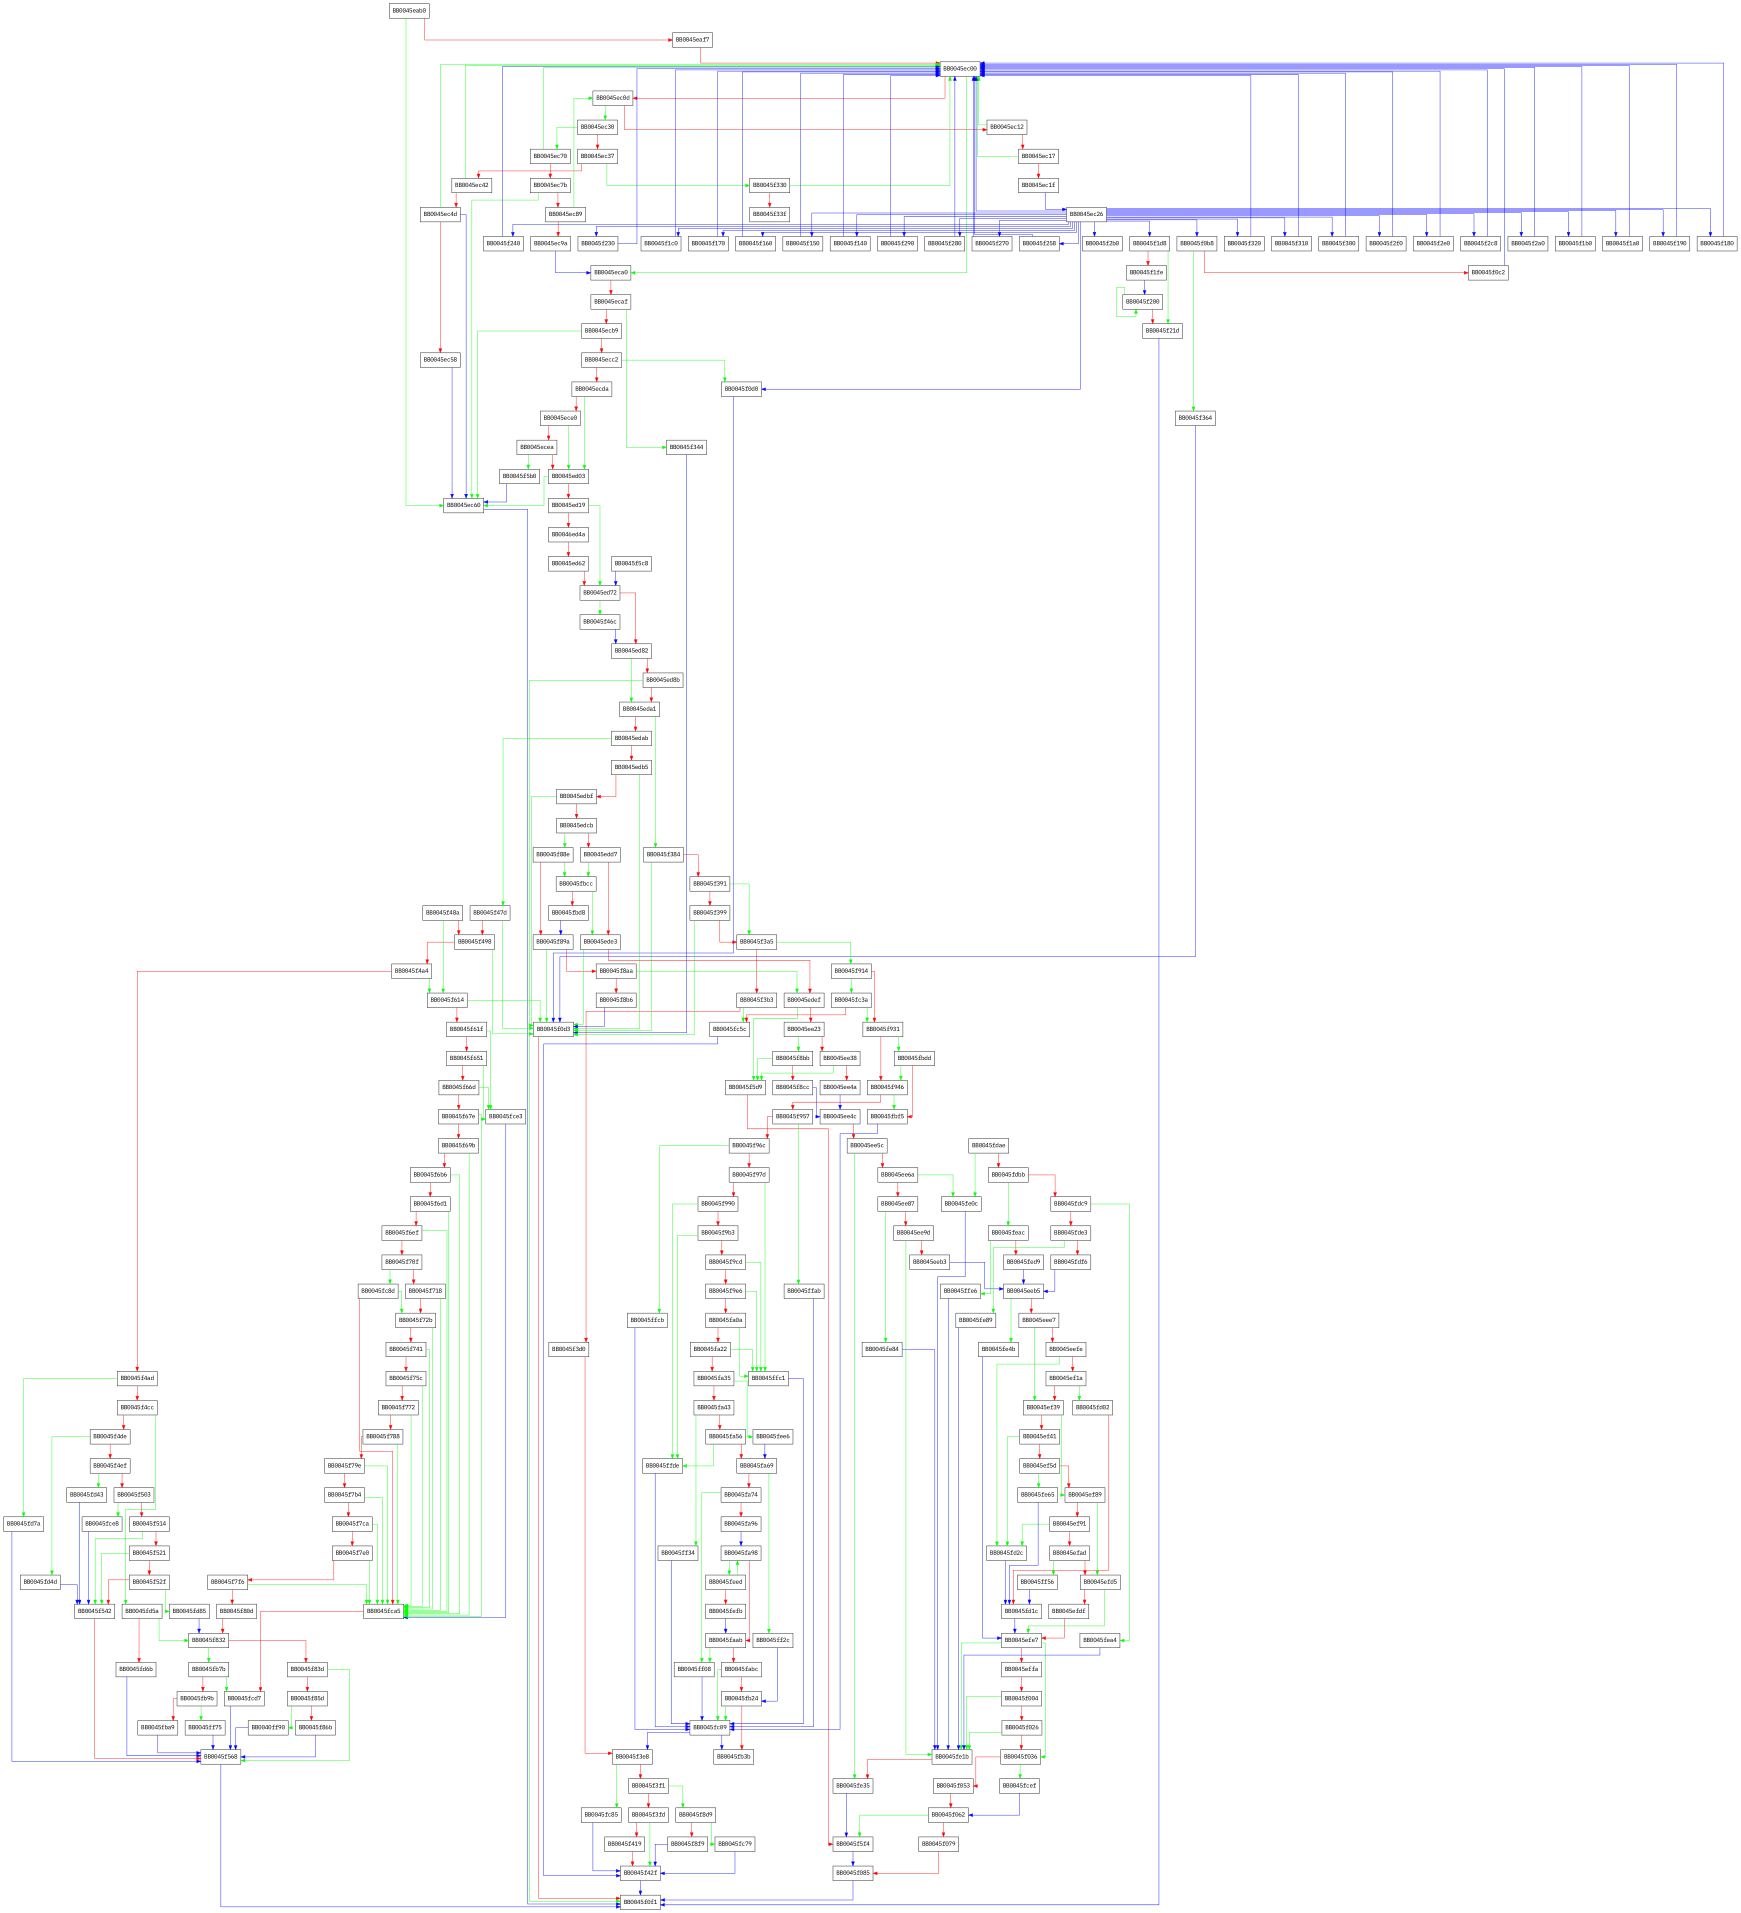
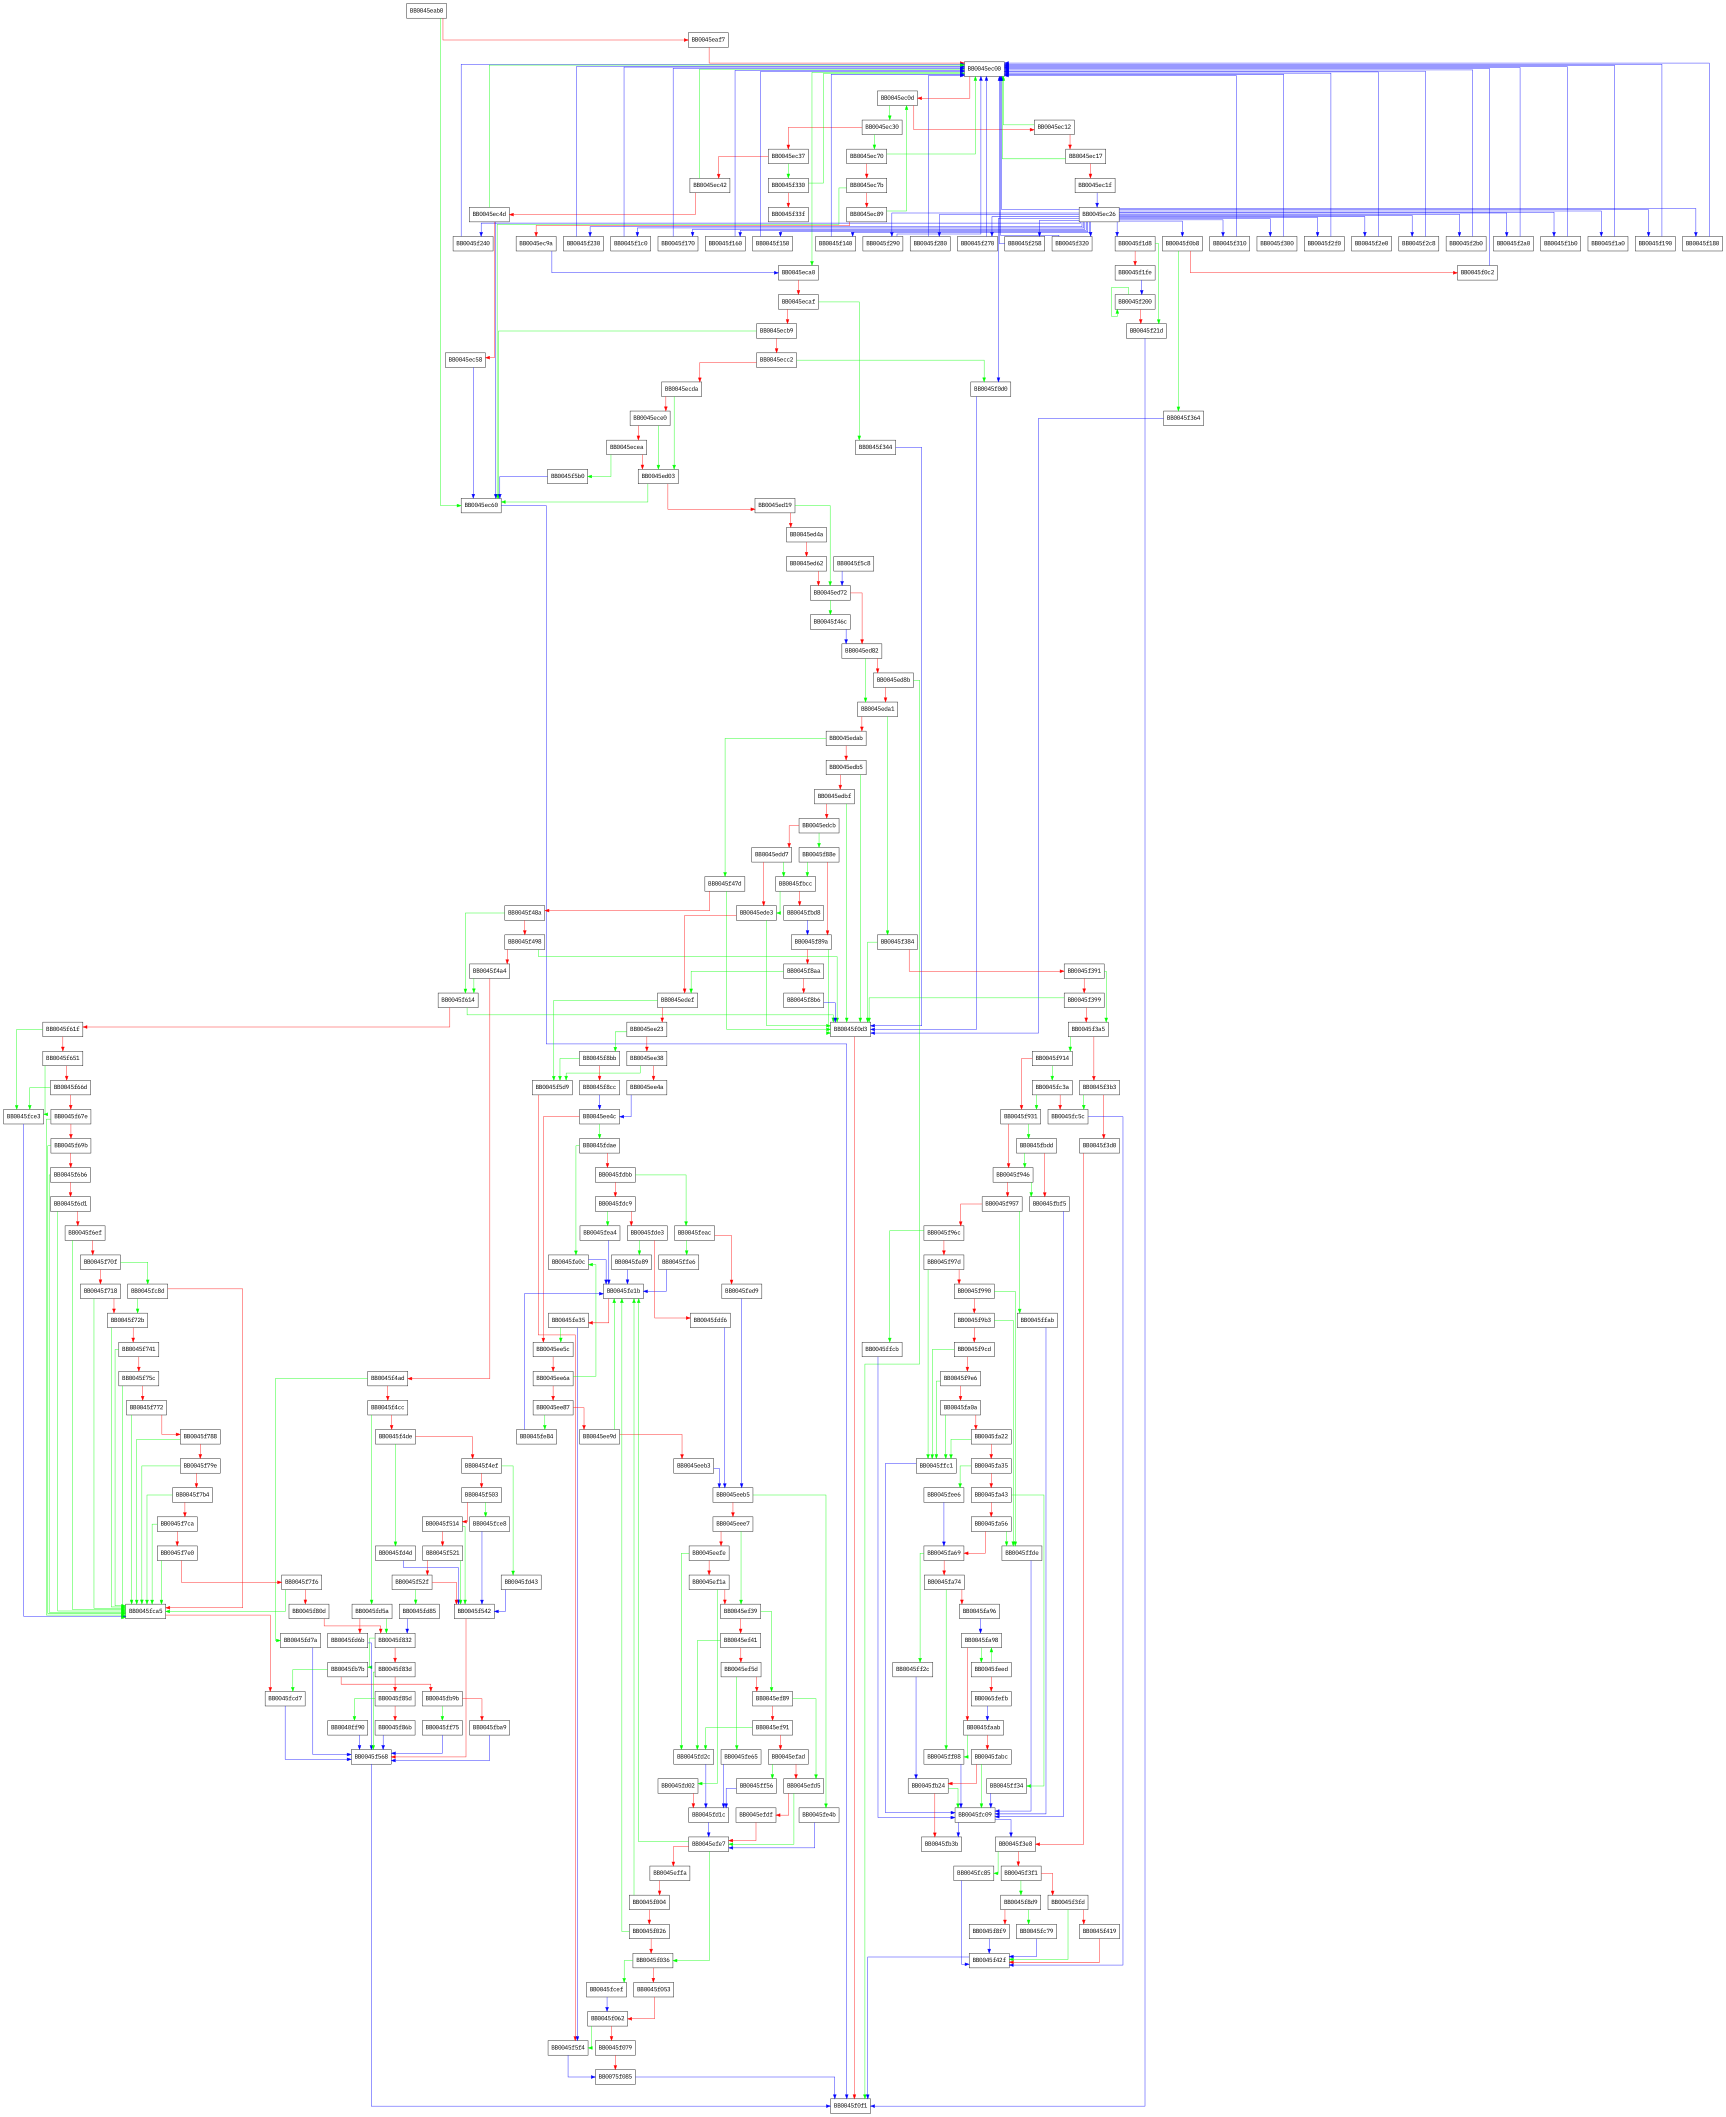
none -> (1473, 79)
(568, 535) -> (807, 535)
(482, 926) -> (639, 911)
none -> (600, 1129)
(855, 1464) -> (561, 1332)
(726, 1611) -> (991, 1699)
(853, 1873) -> (615, 2077)
